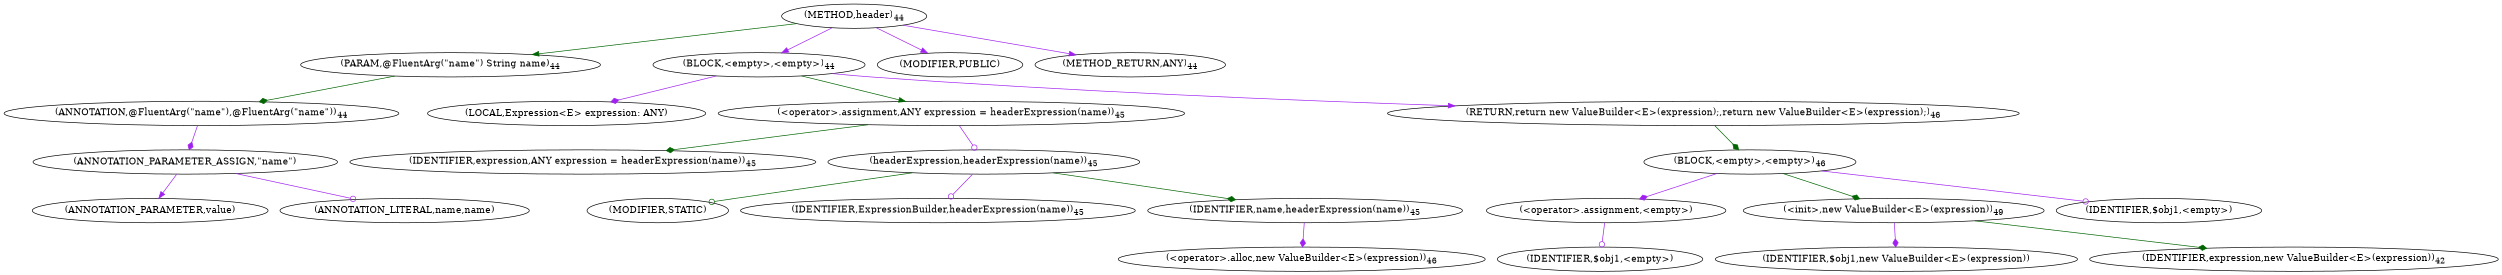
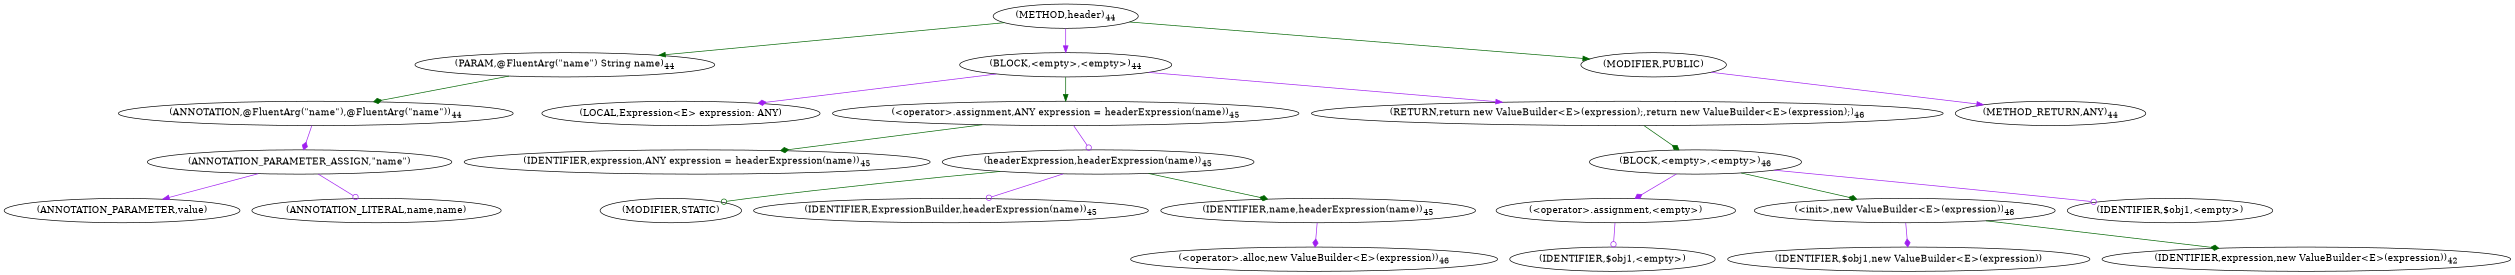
(899, 39) -> (1356, 40)
(986, 39) -> (1844, 88)
(1999, 210) -> (2010, 210)
